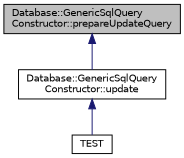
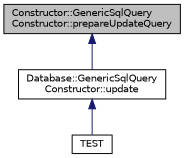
(92, 19) -> (92, 19)
